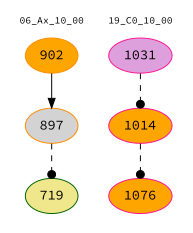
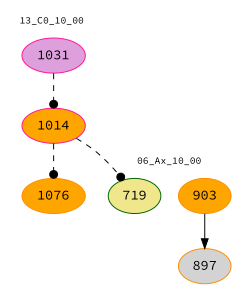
(141, 21) -> (52, 21)
(52, 56) -> (205, 196)
(52, 157) -> (107, 162)
(140, 196) -> (54, 196)
